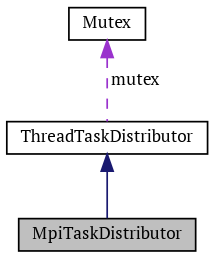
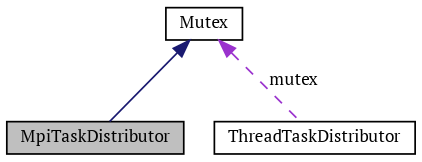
(107, 195) -> (144, 87)
